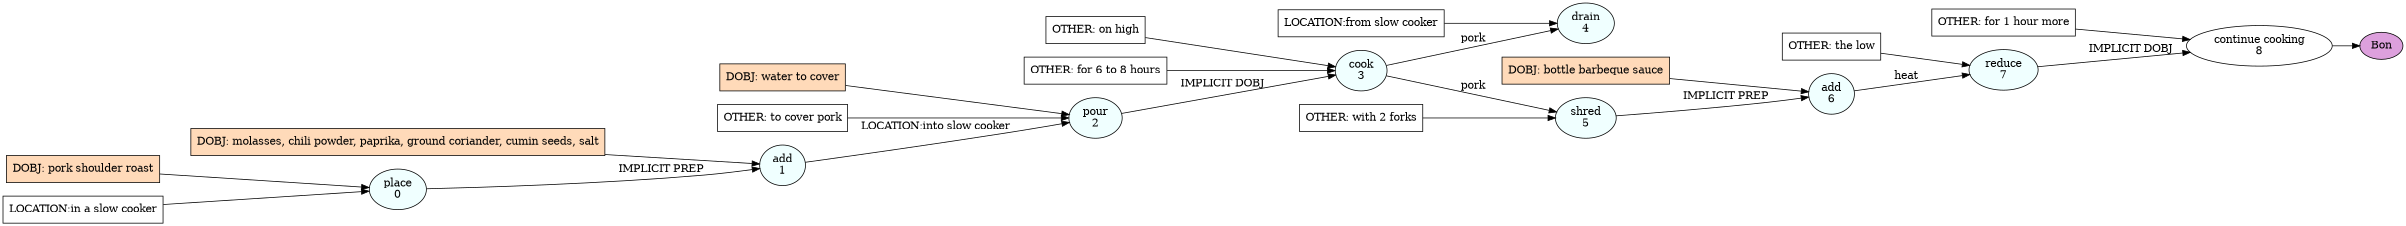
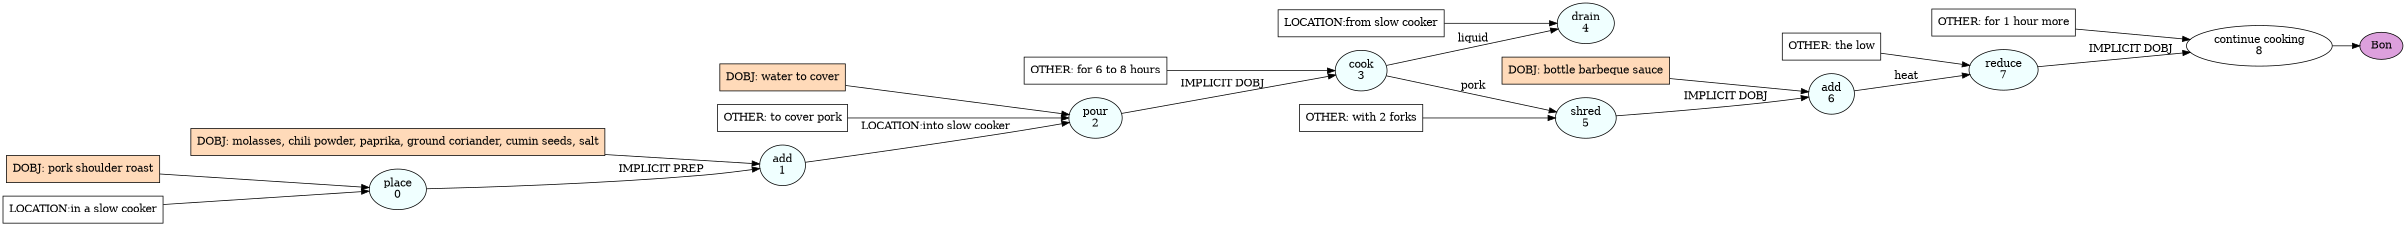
(1096, 30) -> none
(1473, 39) -> (1473, 39)
(1726, 97) -> (1726, 97)
